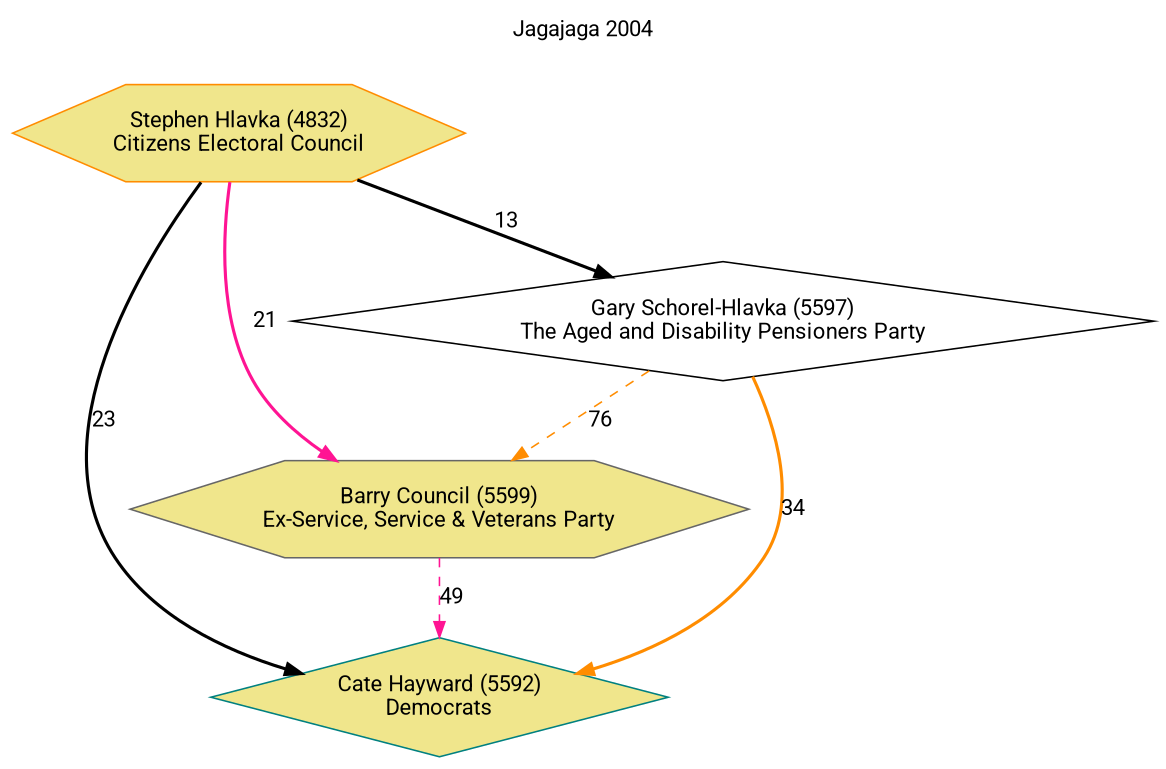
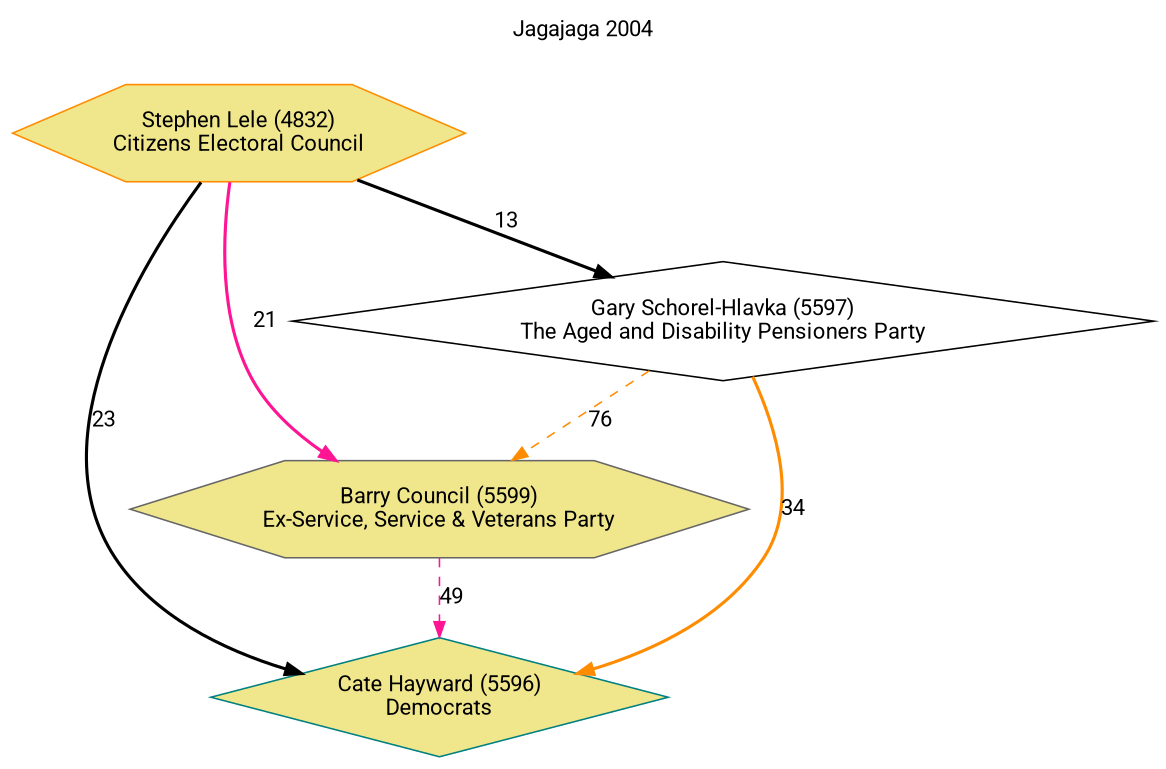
(239, 133) -> (239, 133)
(439, 697) -> (439, 697)
